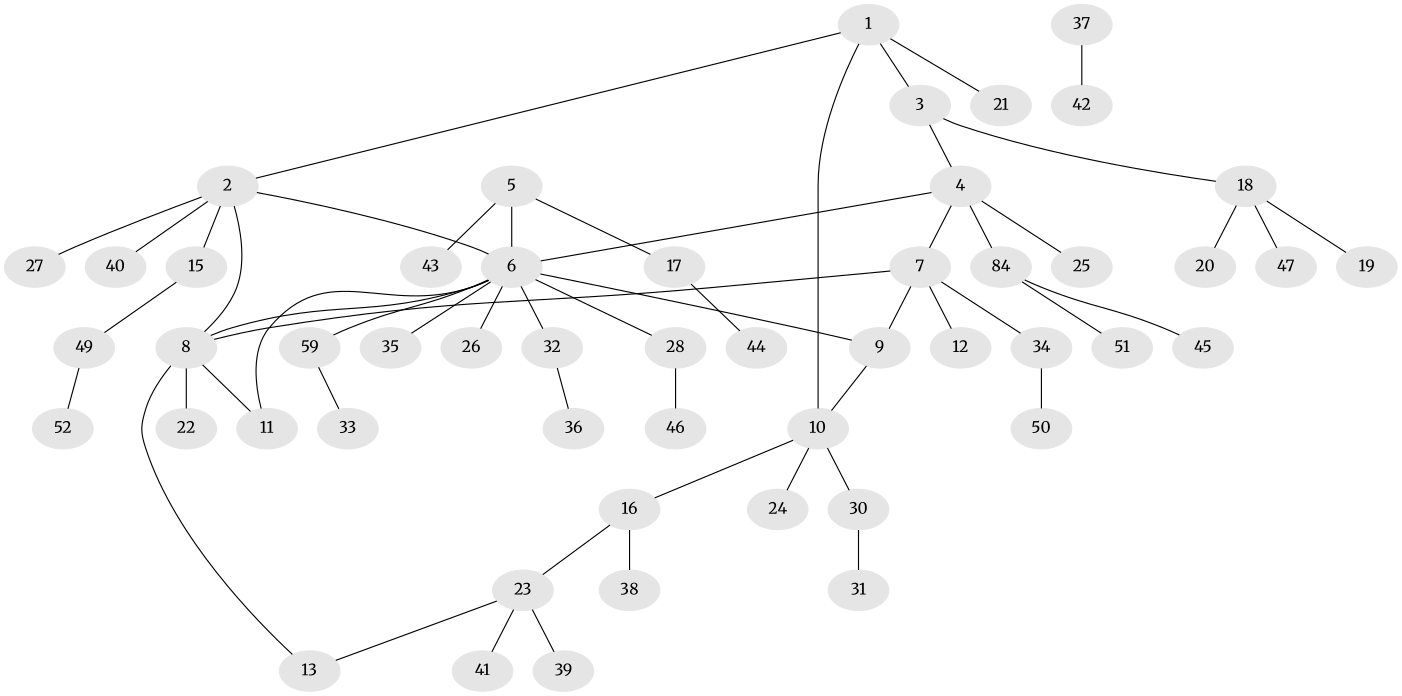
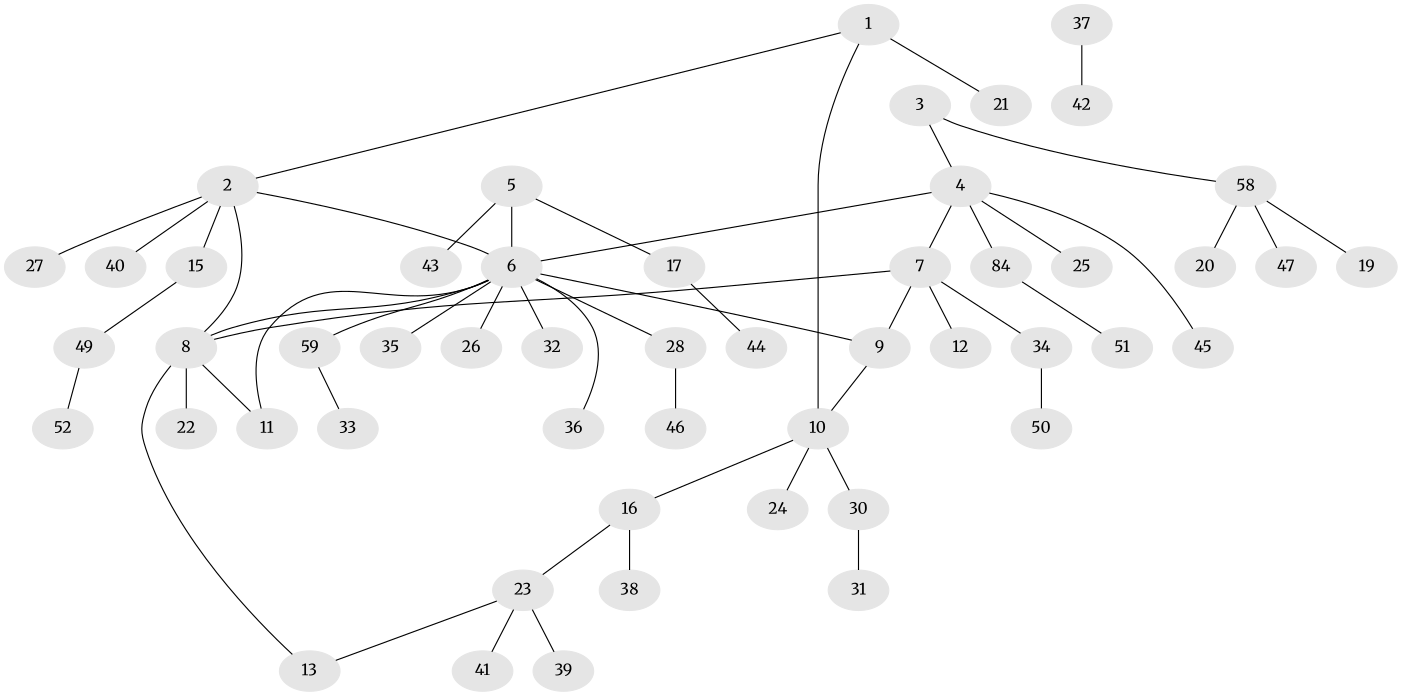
(894, 65) -> none
(1246, 186) -> (1246, 186)
(1102, 307) -> (1107, 237)
(563, 388) -> (594, 332)
